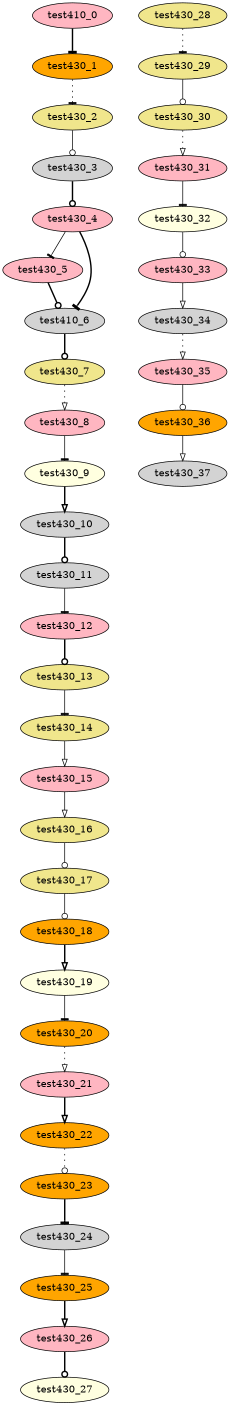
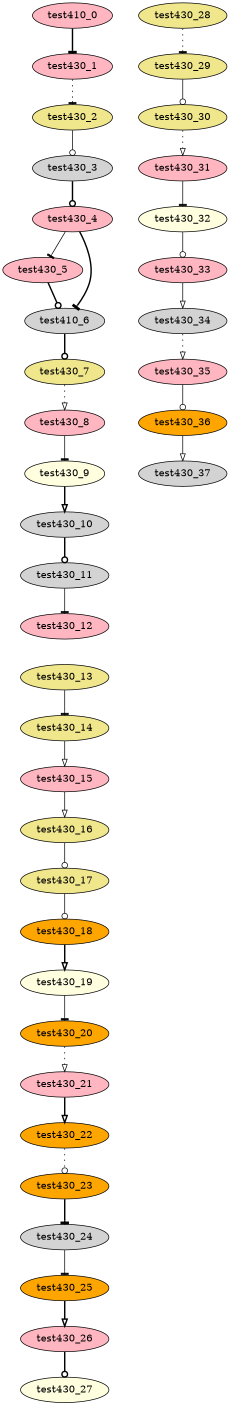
(72, 66) -> (72, 66)
(65, 649) -> none
